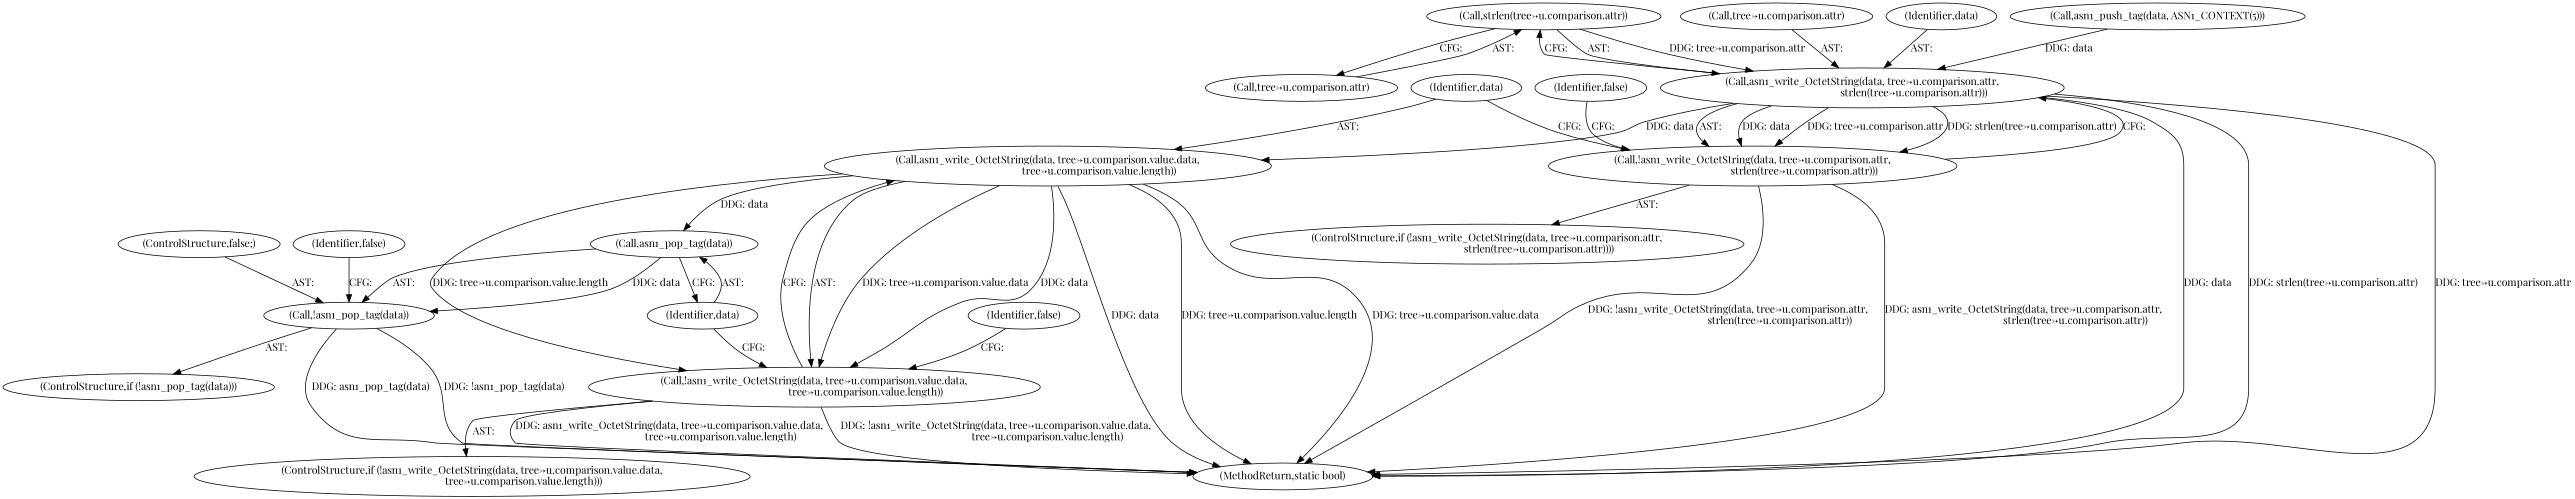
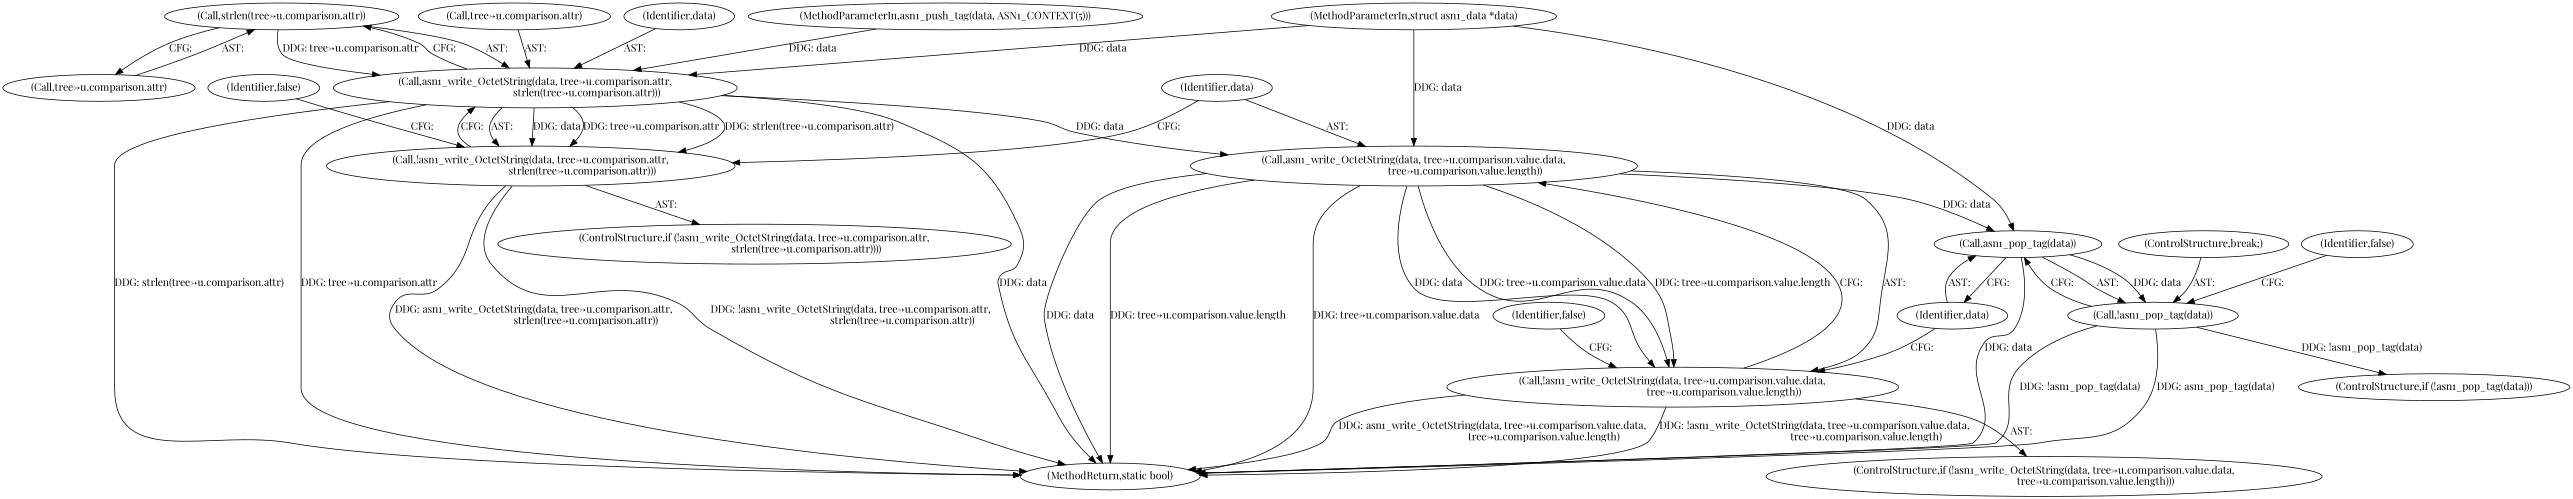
none -> (1414, 16)
(2158, 16) -> (945, 16)
(199, 244) -> (2204, 244)
none -> (2055, 292)
(278, 348) -> (2362, 348)
none -> (1696, 457)
